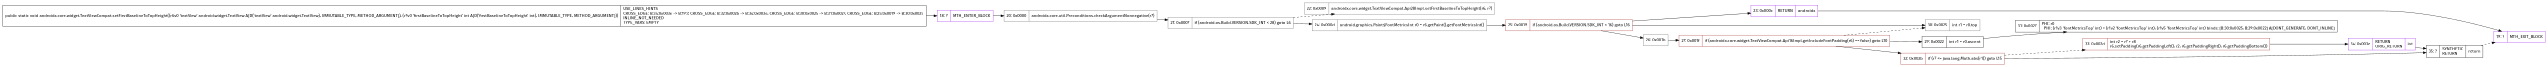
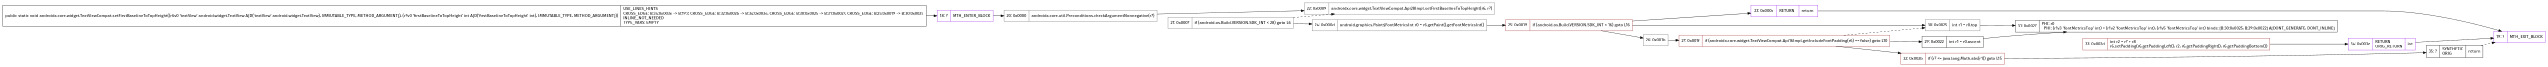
(1807, 11) -> (1808, 11)
(1161, 20) -> (1229, 12)
none -> (1996, 25)
(2419, 48) -> (2453, 40)
(2043, 53) -> none
(2450, 54) -> (2447, 54)
